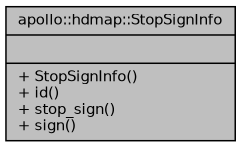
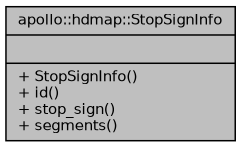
(48, 126) -> (68, 126)
